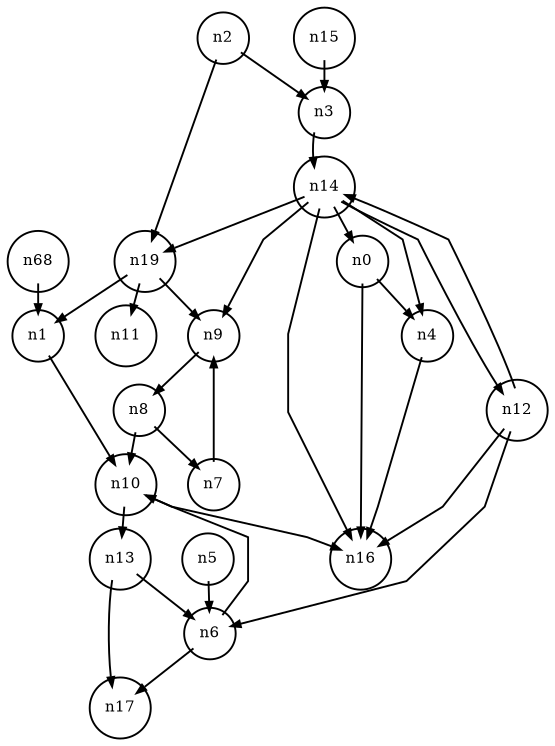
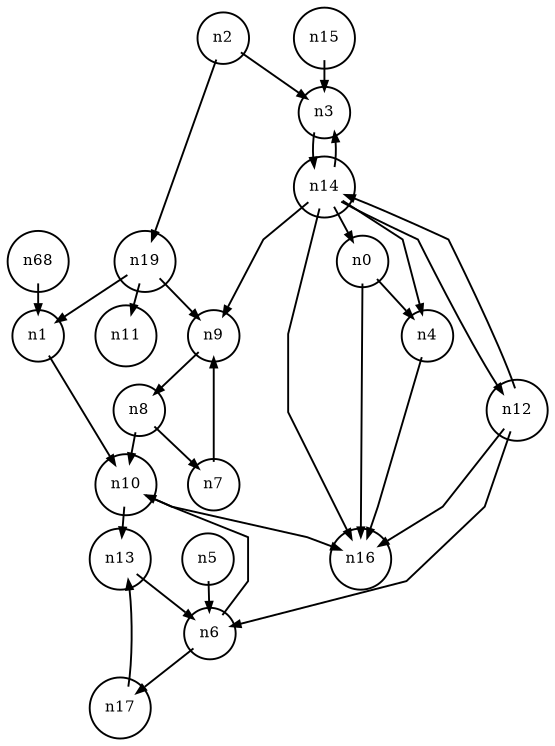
(240, 222) -> (336, 154)
(109, 628) -> (132, 638)
